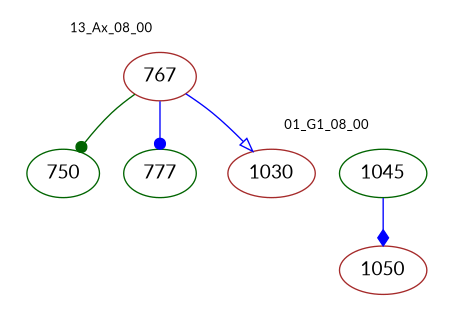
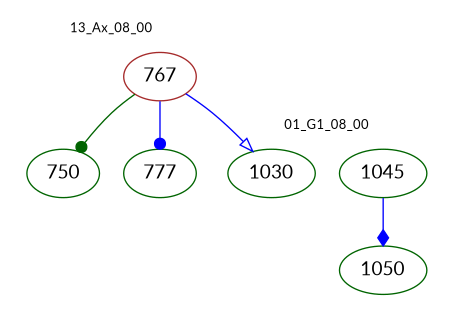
(272, 173) -> (272, 173)
(383, 270) -> (383, 270)
